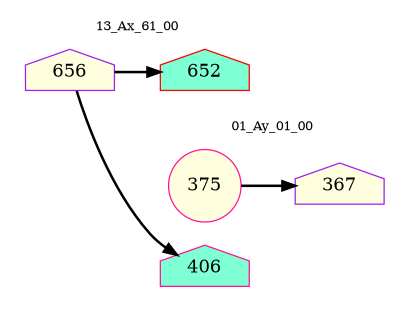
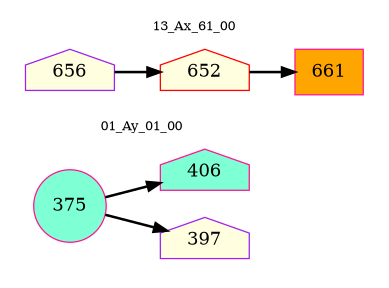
(205, 72) -> (205, 72)
none -> (329, 72)
(111, 176) -> (126, 192)
(205, 186) -> (70, 206)
(340, 186) -> (205, 240)
